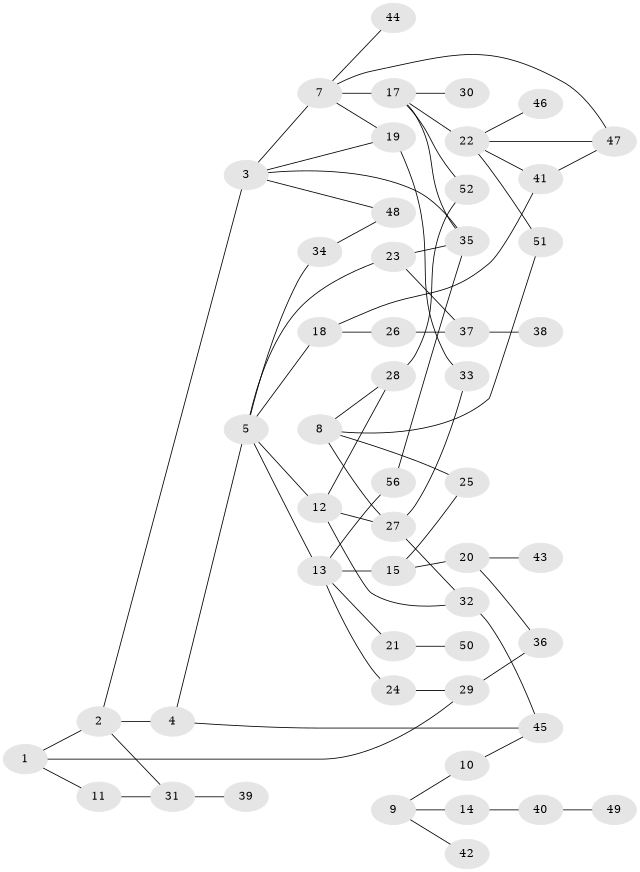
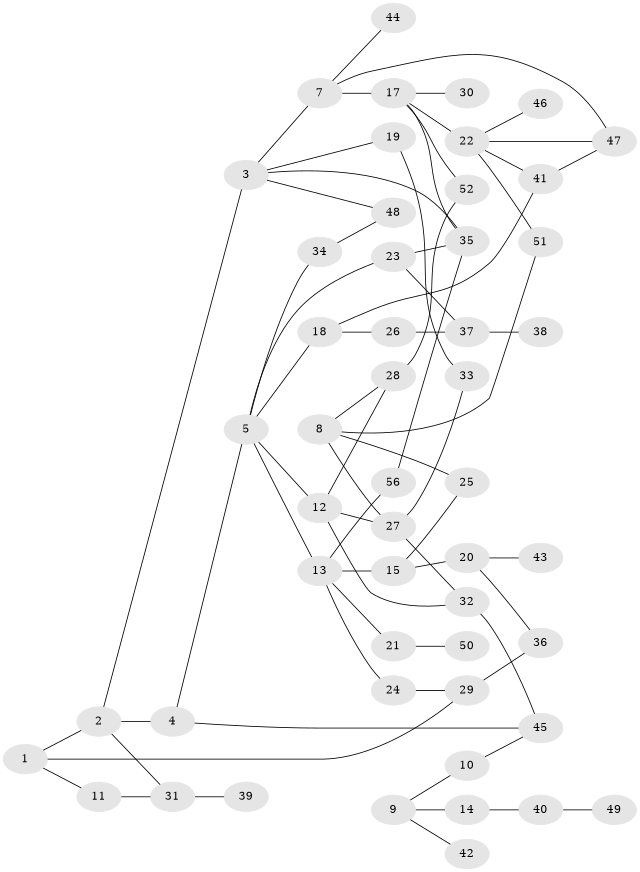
(357, 115) -> none
